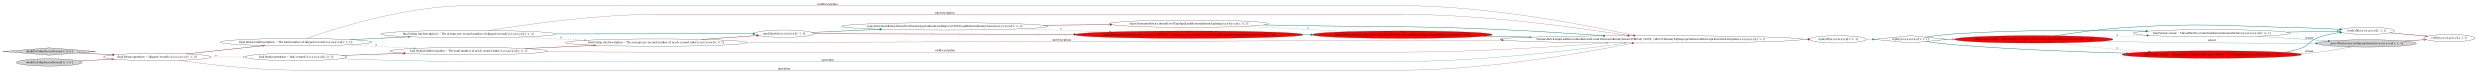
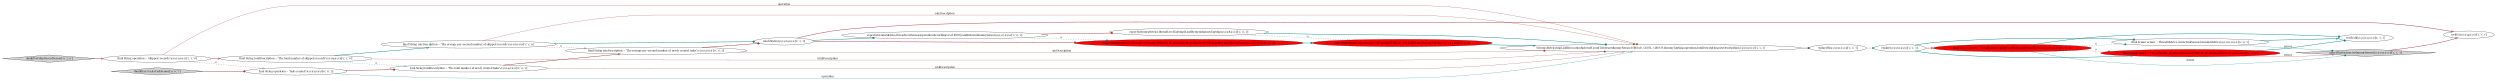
(2408, 34) -> (1624, 23)
(1911, 39) -> (1900, 48)
(2367, 43) -> (2366, 53)
(49, 52) -> none
(49, 62) -> (49, 59)
none -> (157, 71)
